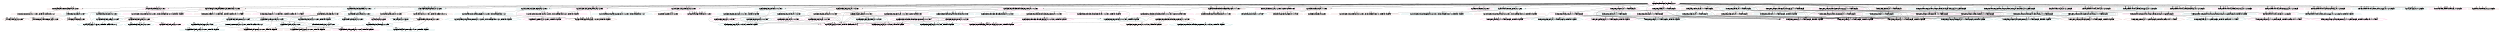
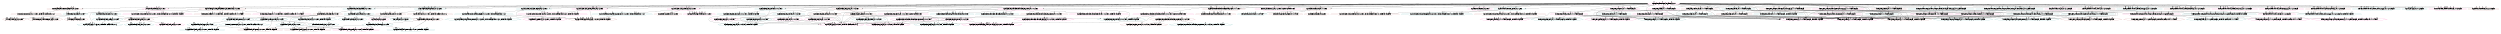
(1889, 9) -> (1889, 9)
